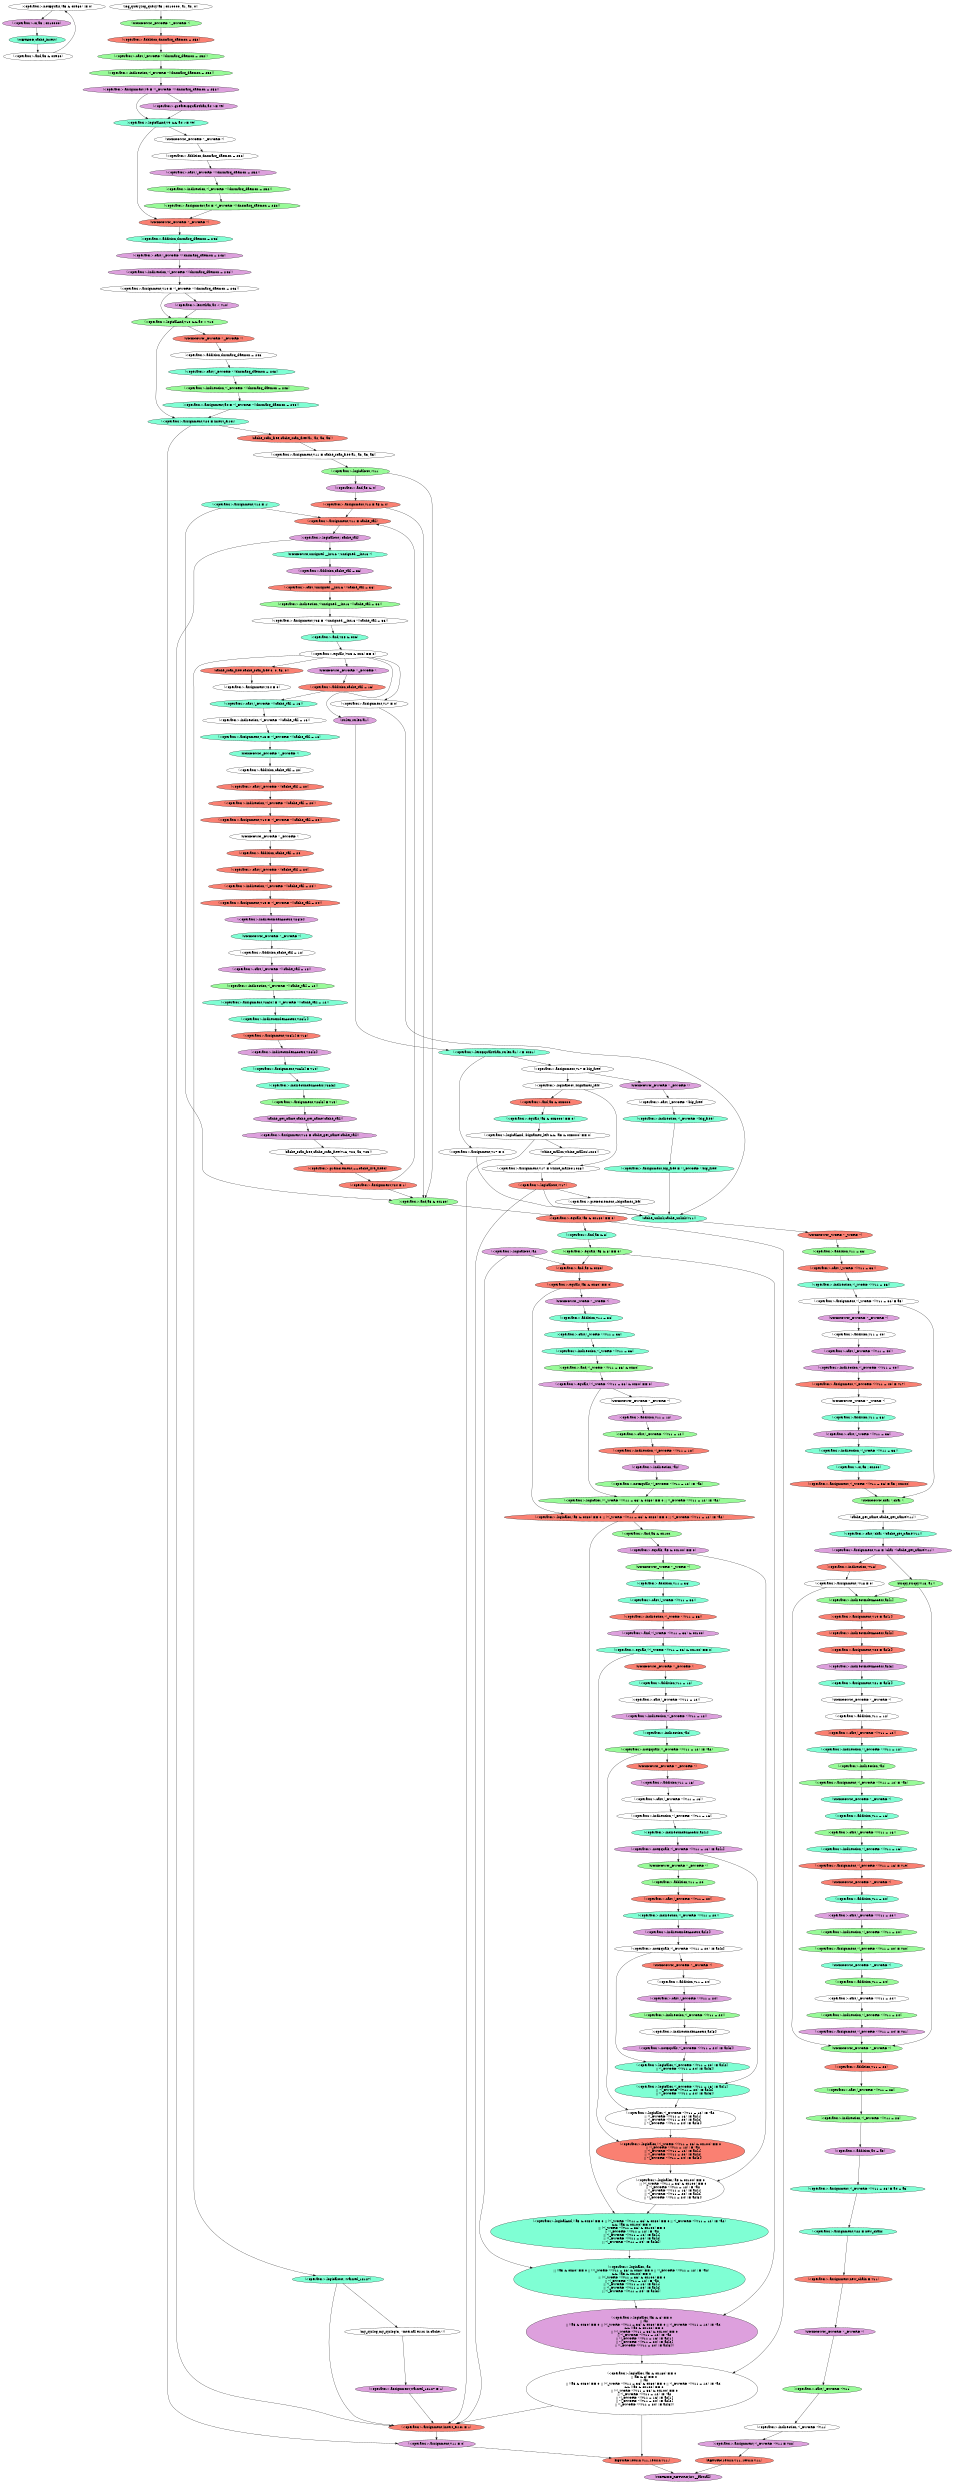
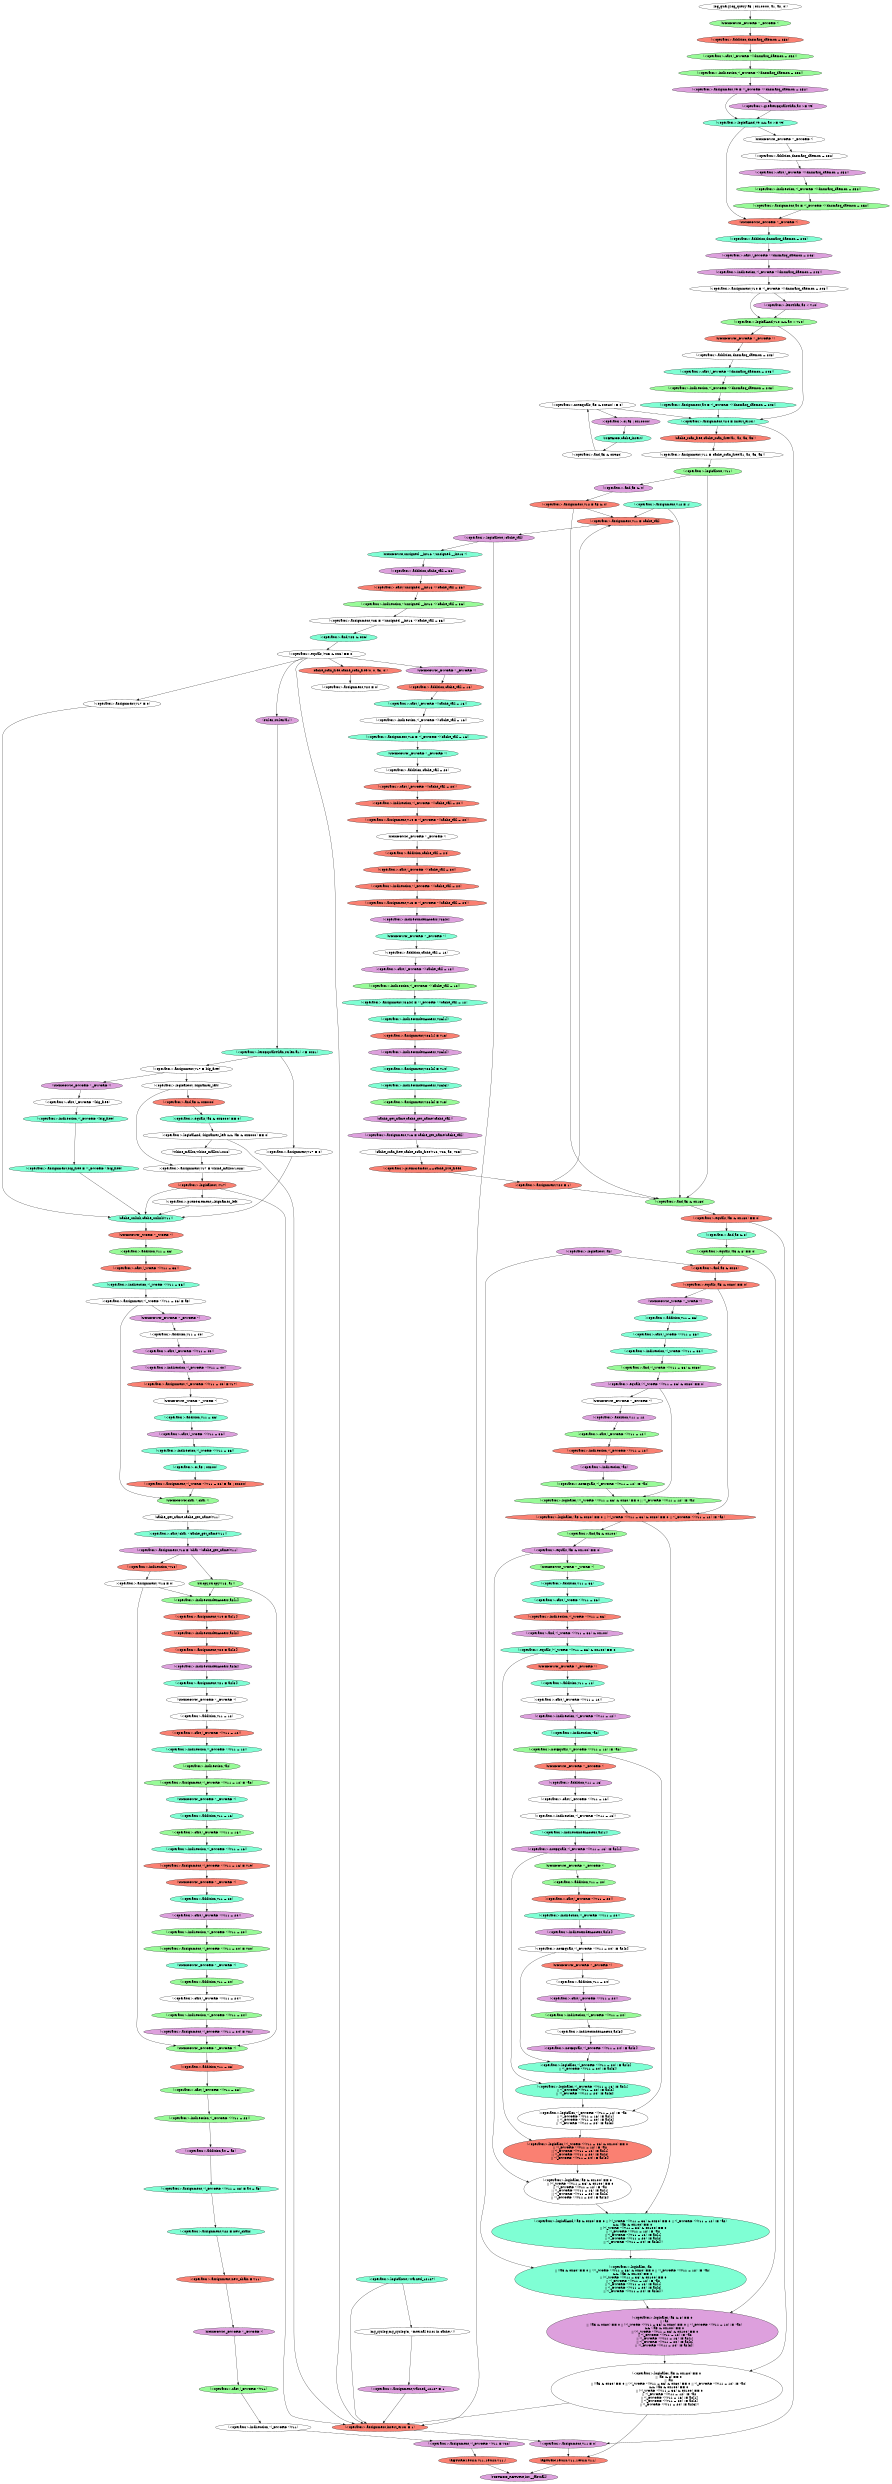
none -> (651, 413)
(194, 1454) -> (339, 1540)
